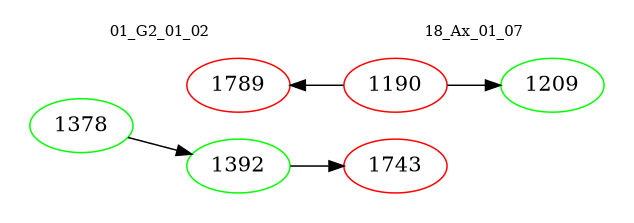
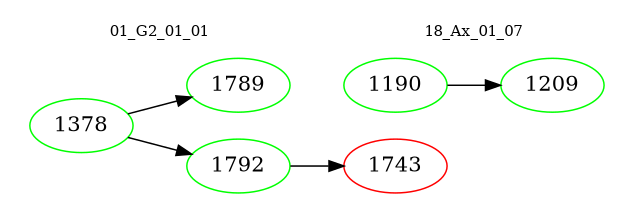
(160, 32) -> (160, 32)
(238, 85) -> (238, 85)
(323, 85) -> (152, 107)
(395, 85) -> (395, 85)
(238, 166) -> (238, 166)
